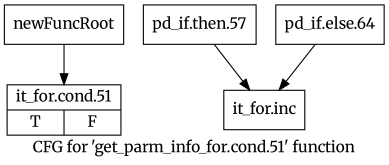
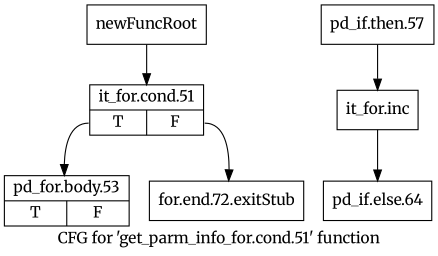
(301, 63) -> (378, 150)
none -> (67, 201)
none -> (227, 201)
